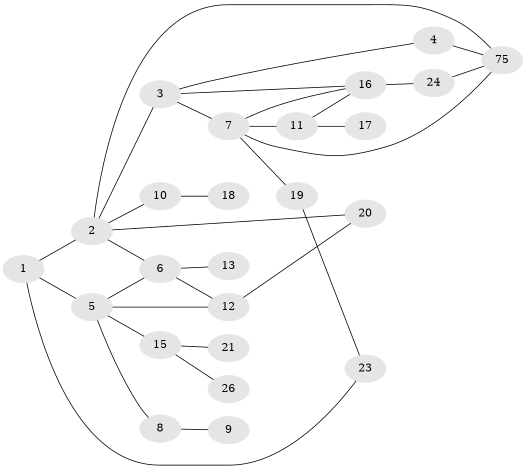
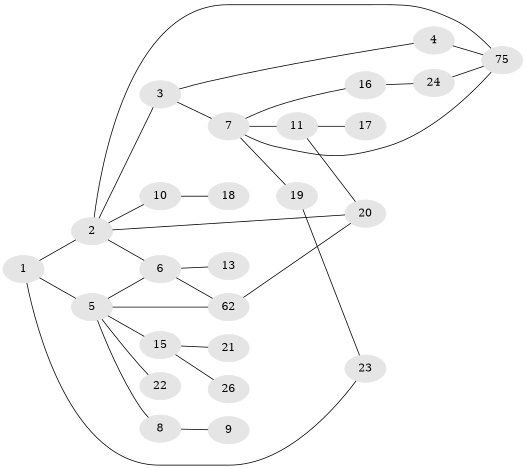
(263, 90) -> none
(331, 106) -> (331, 170)
(229, 307) -> (229, 307)
none -> (160, 386)
